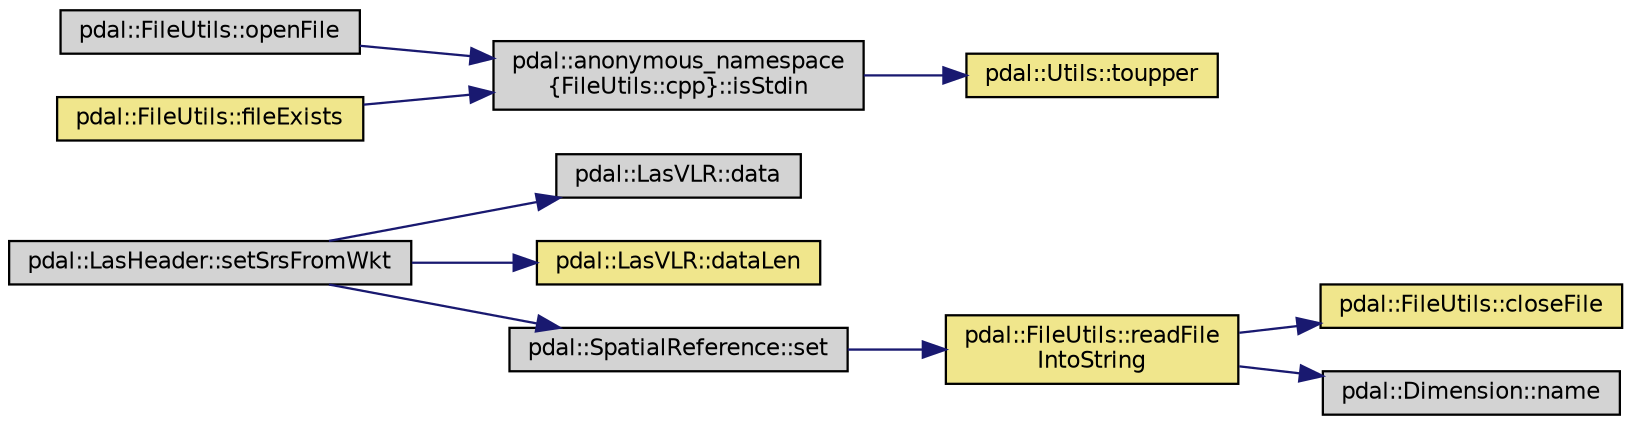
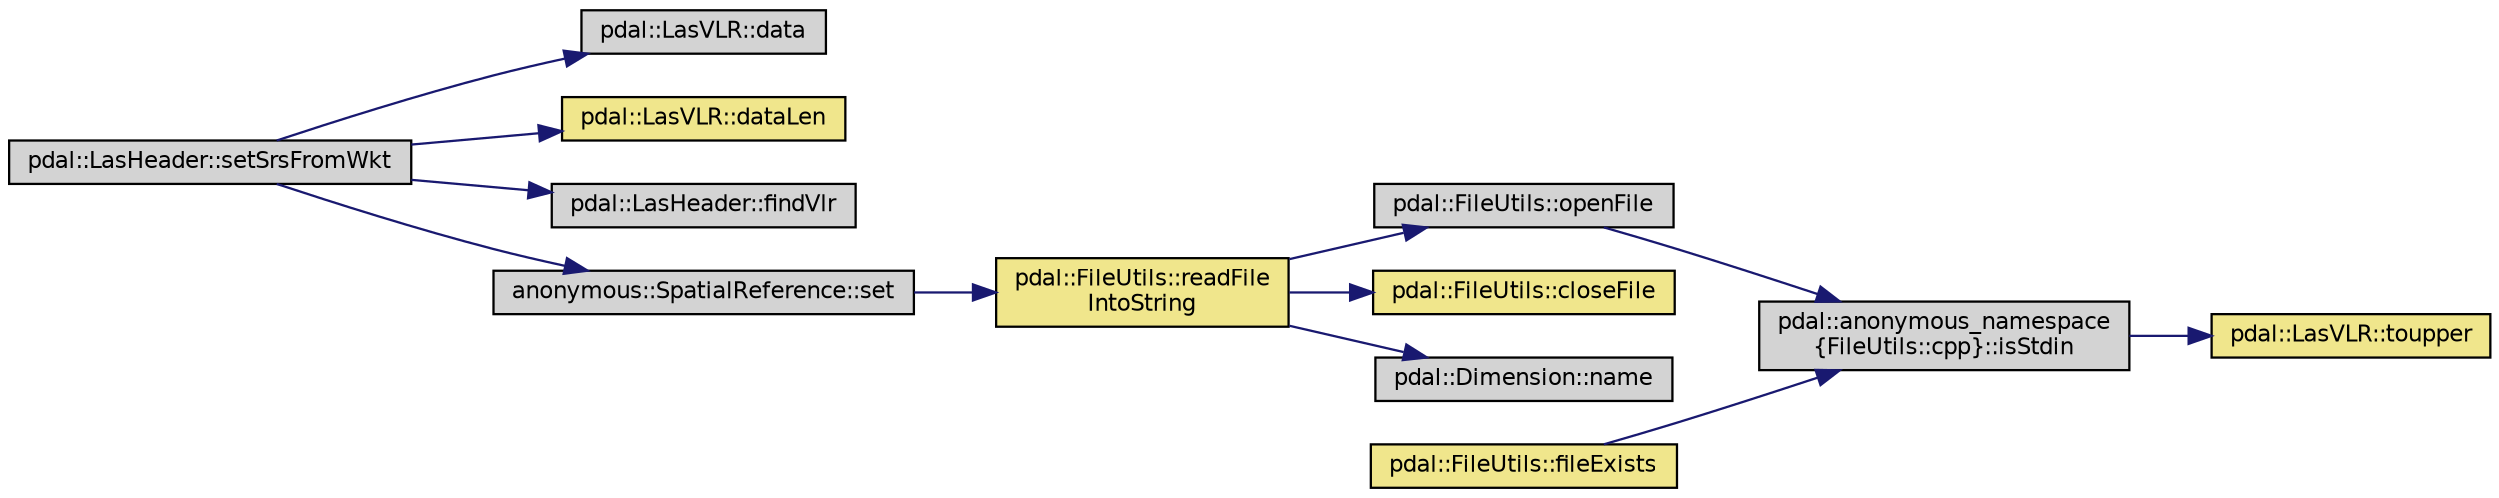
(1092, 75) -> (2351, 336)
none -> (704, 206)
none -> (1346, 246)
(679, 350) -> (704, 292)
